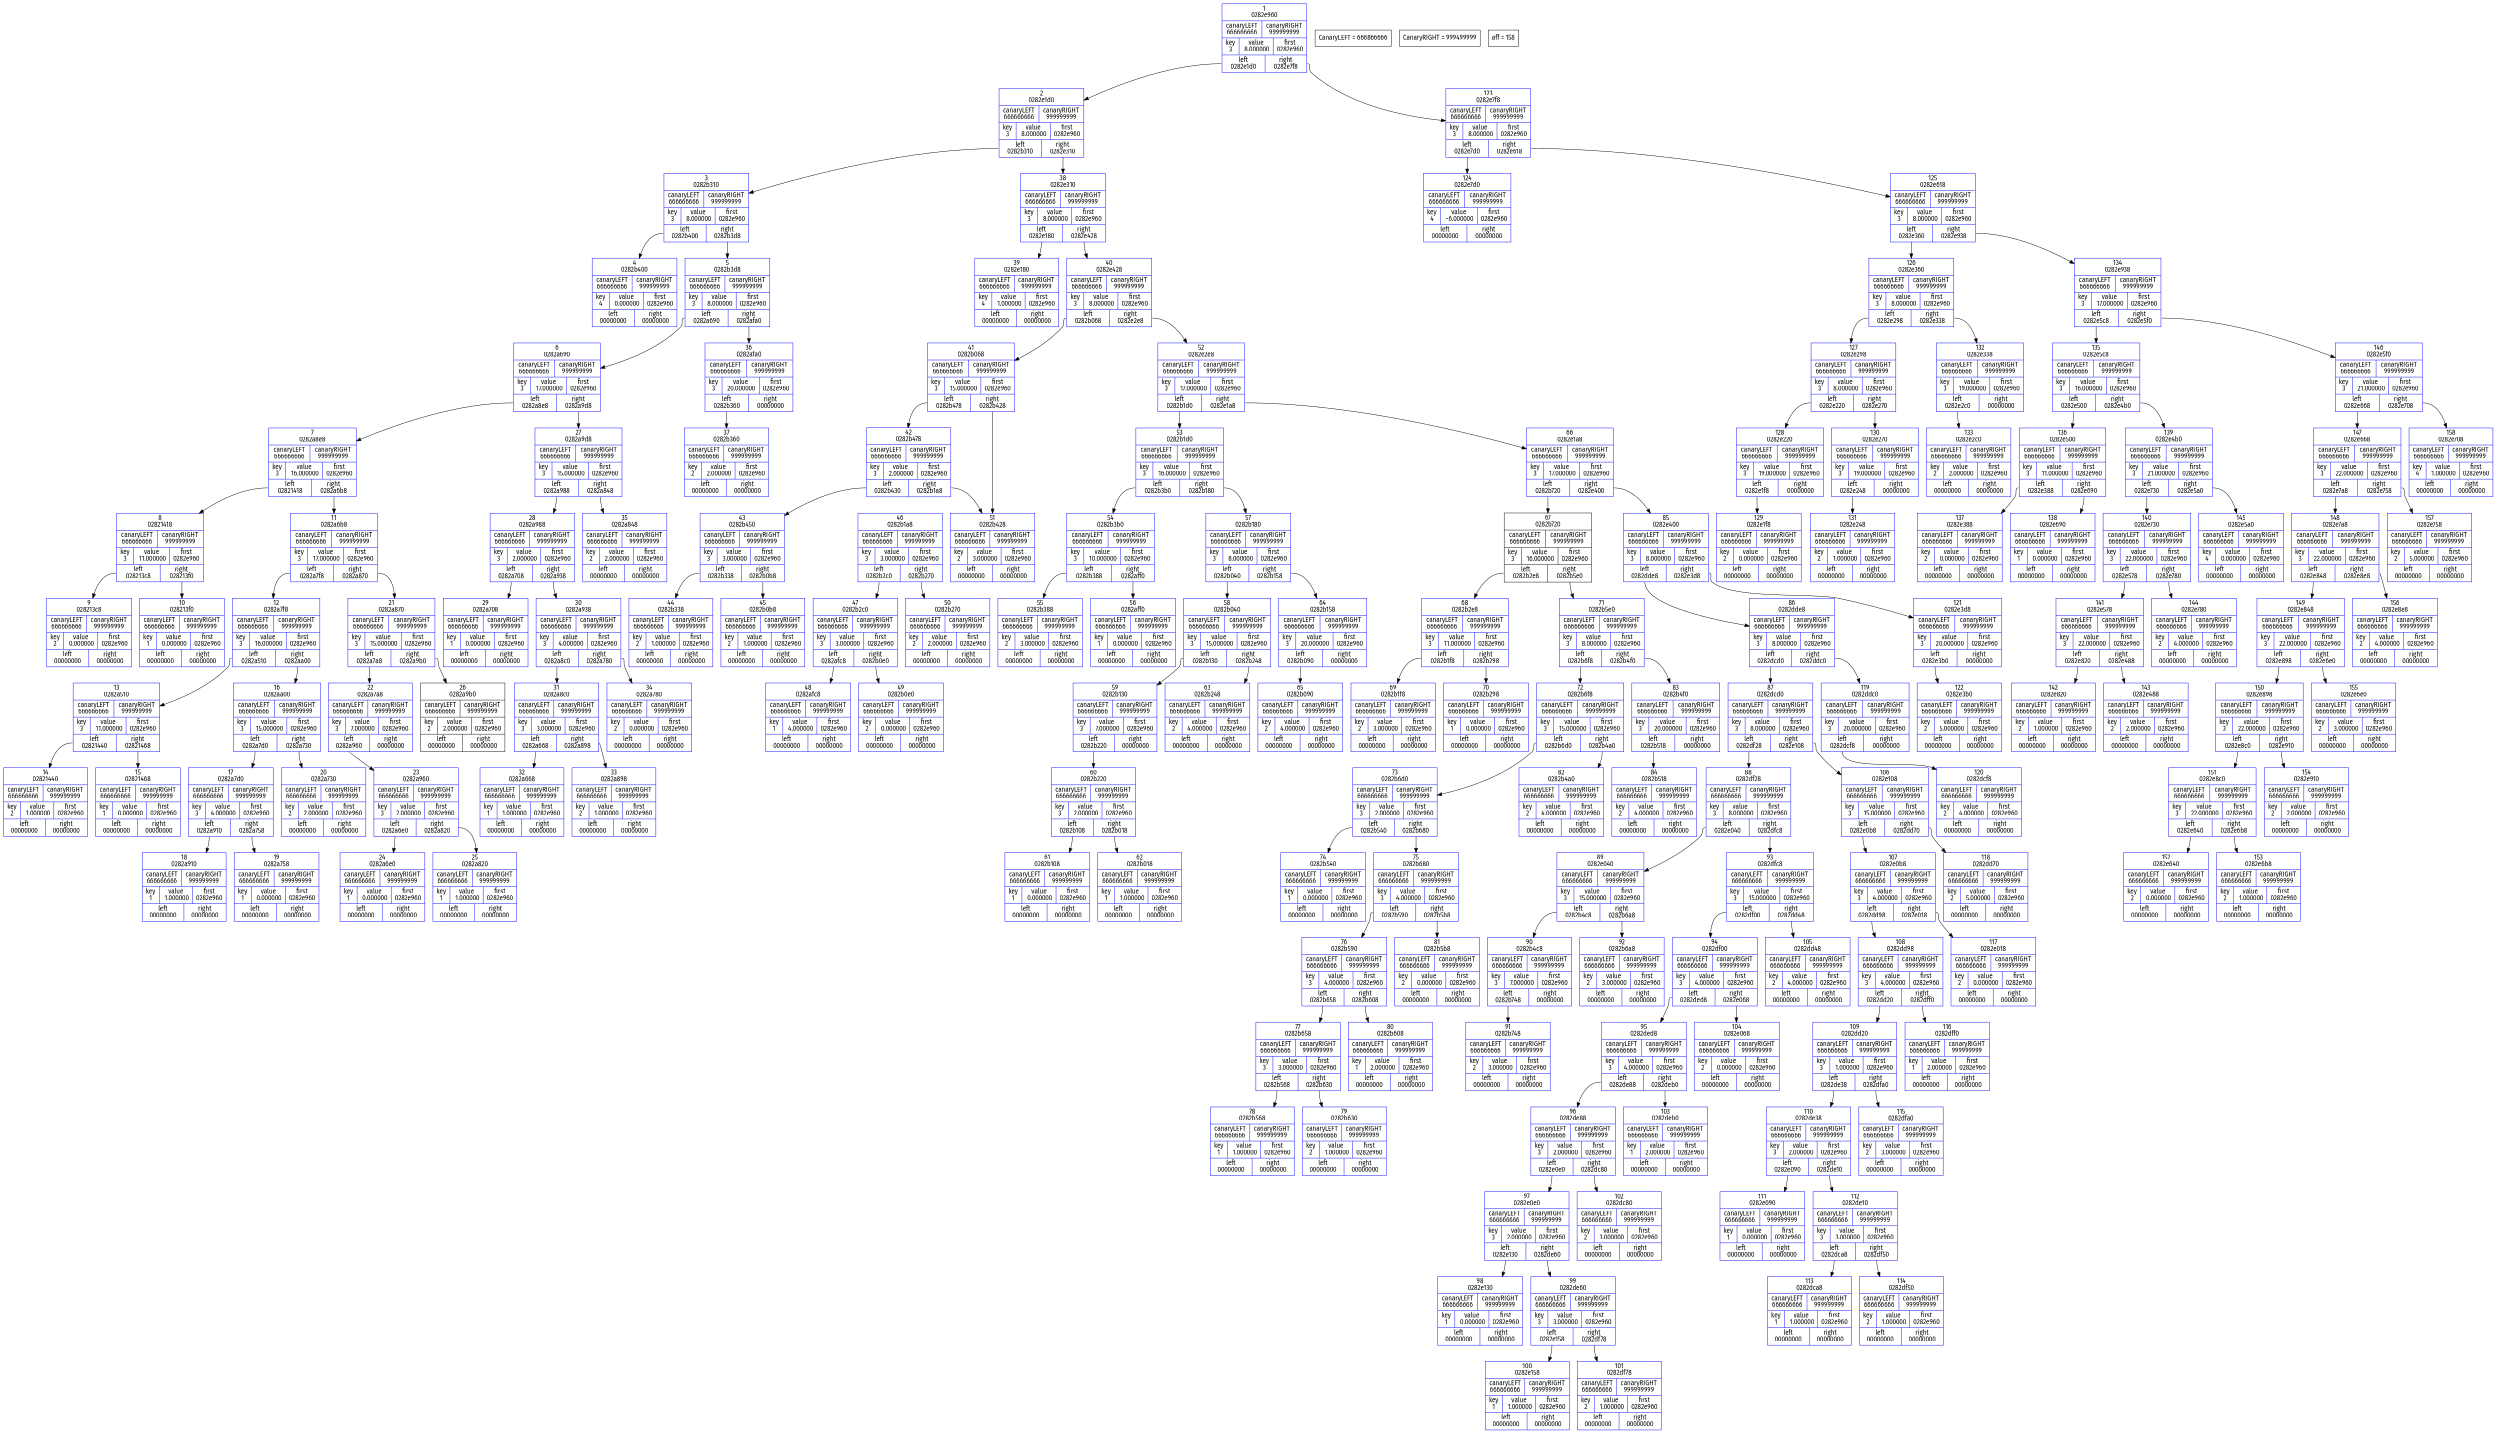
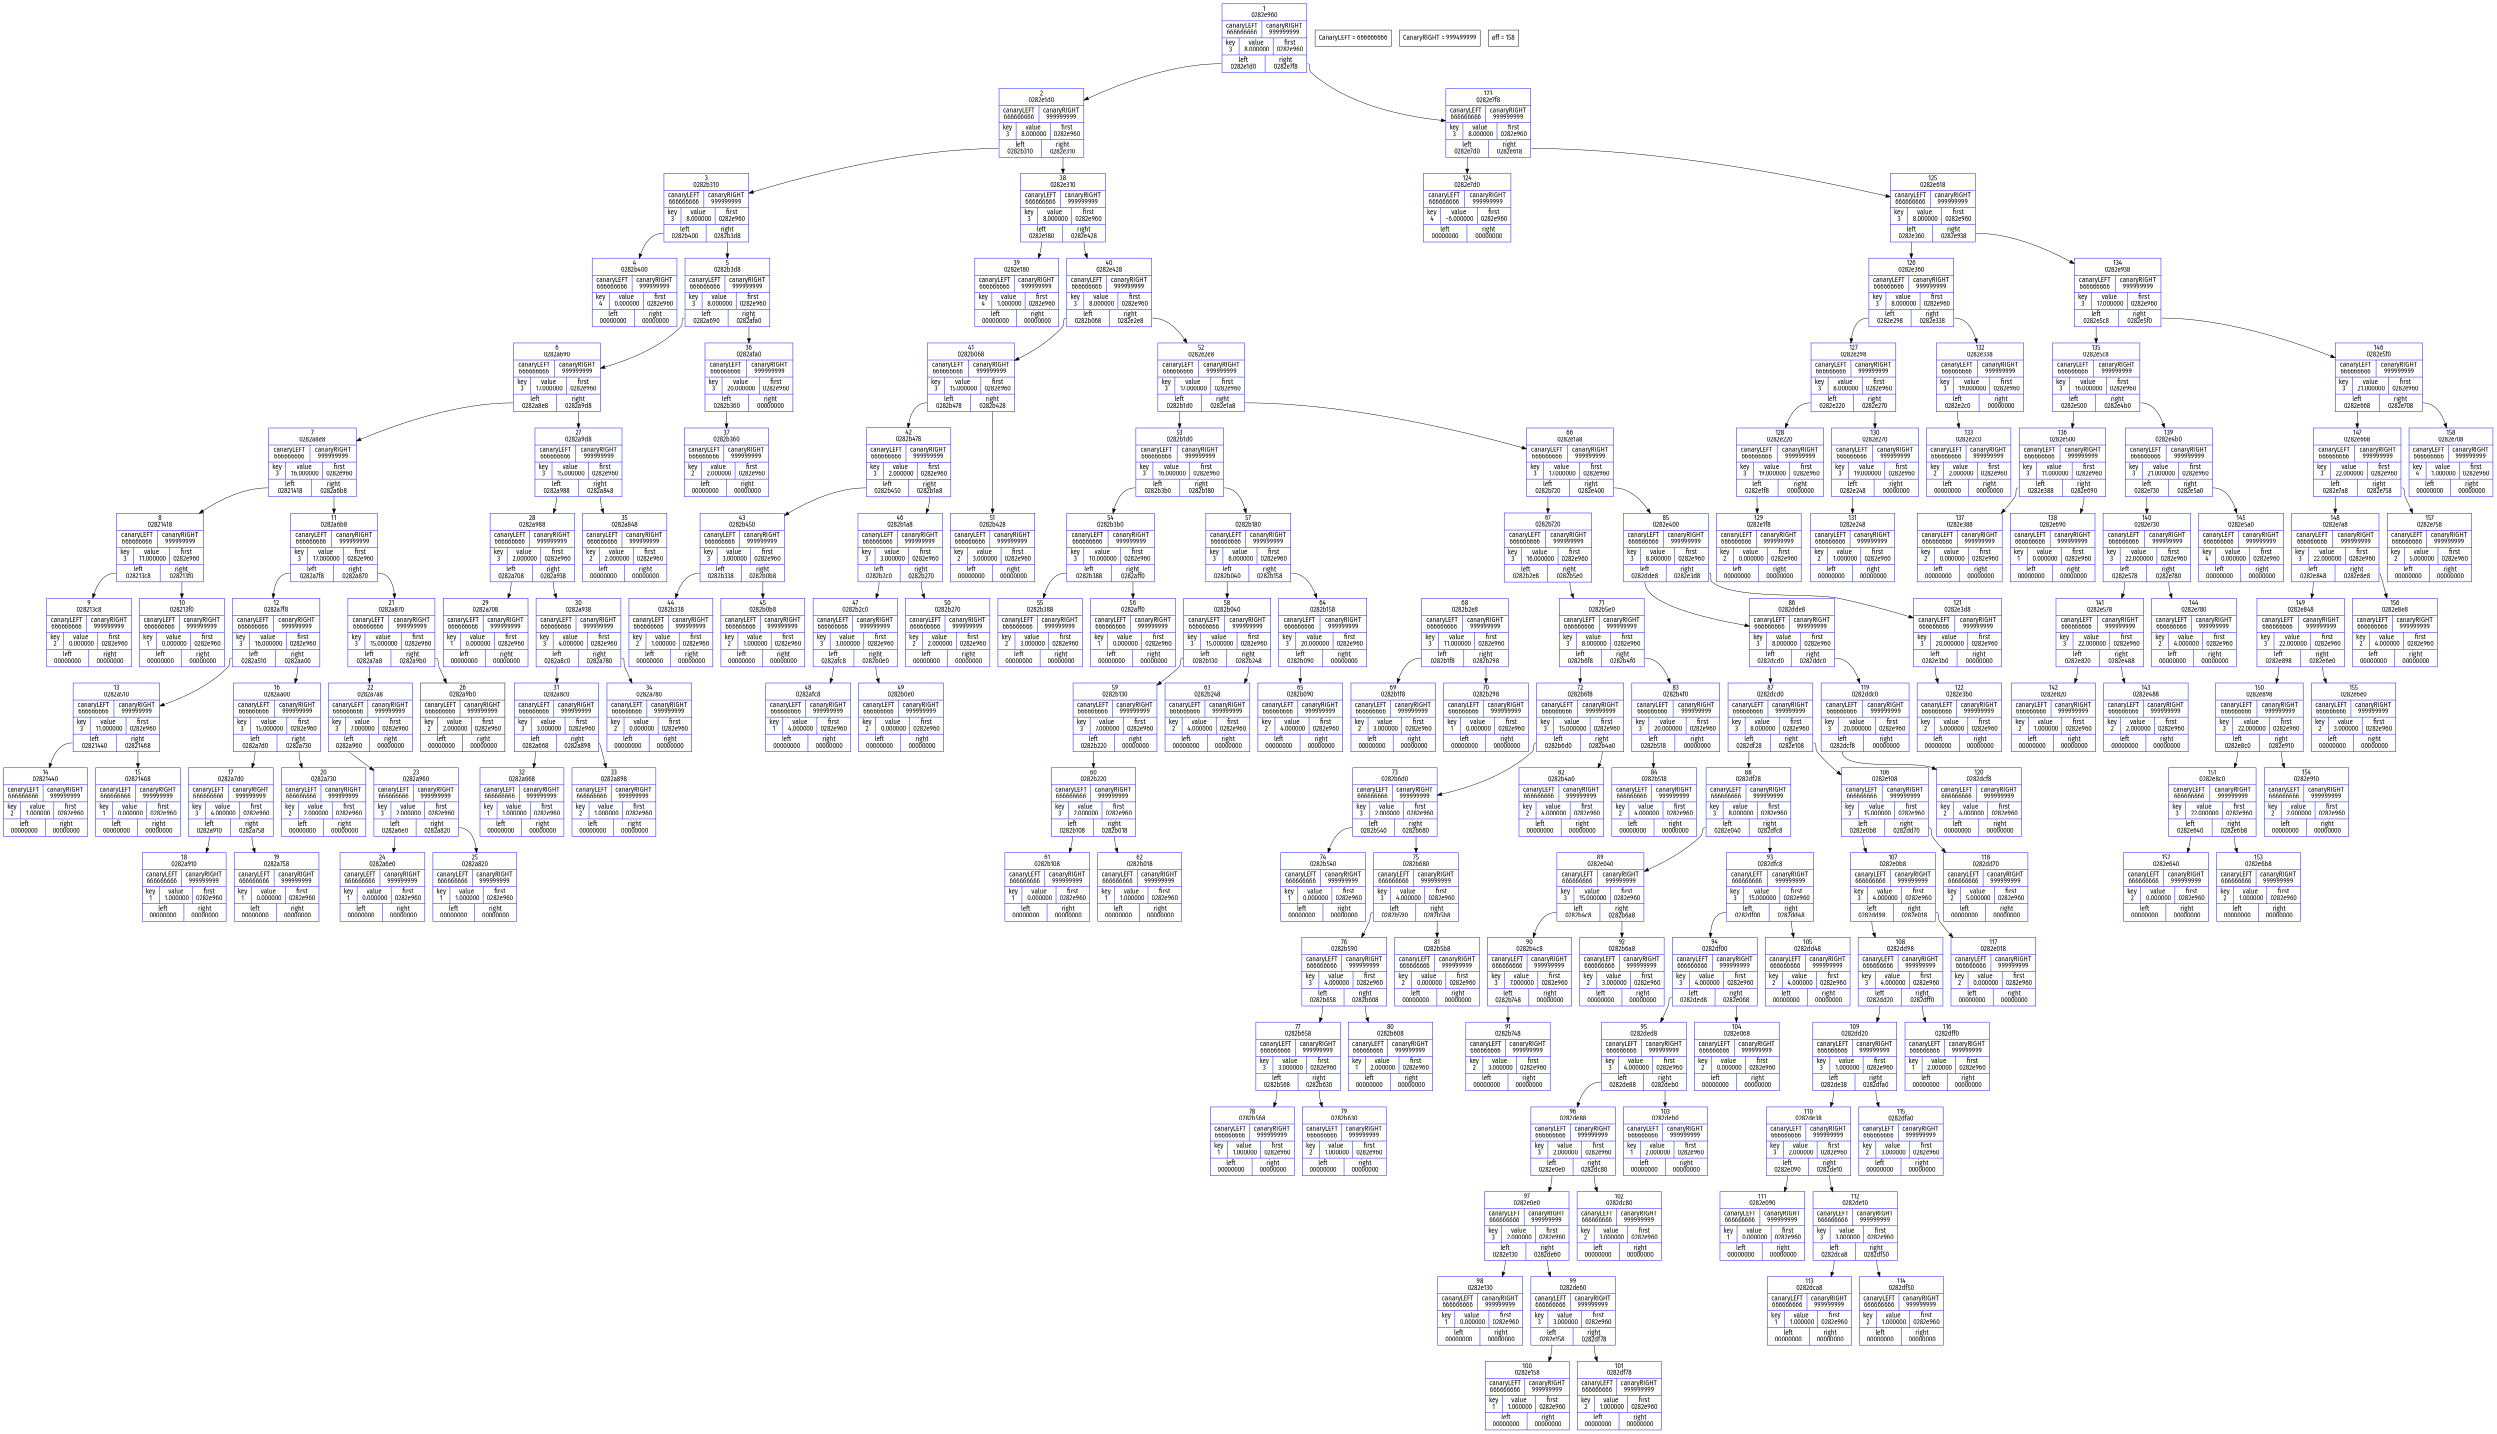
(1353, 38) -> (1353, 38)
(888, 491) -> (888, 491)
(968, 495) -> (929, 503)
(1548, 548) -> (1548, 548)
(1487, 580) -> none
